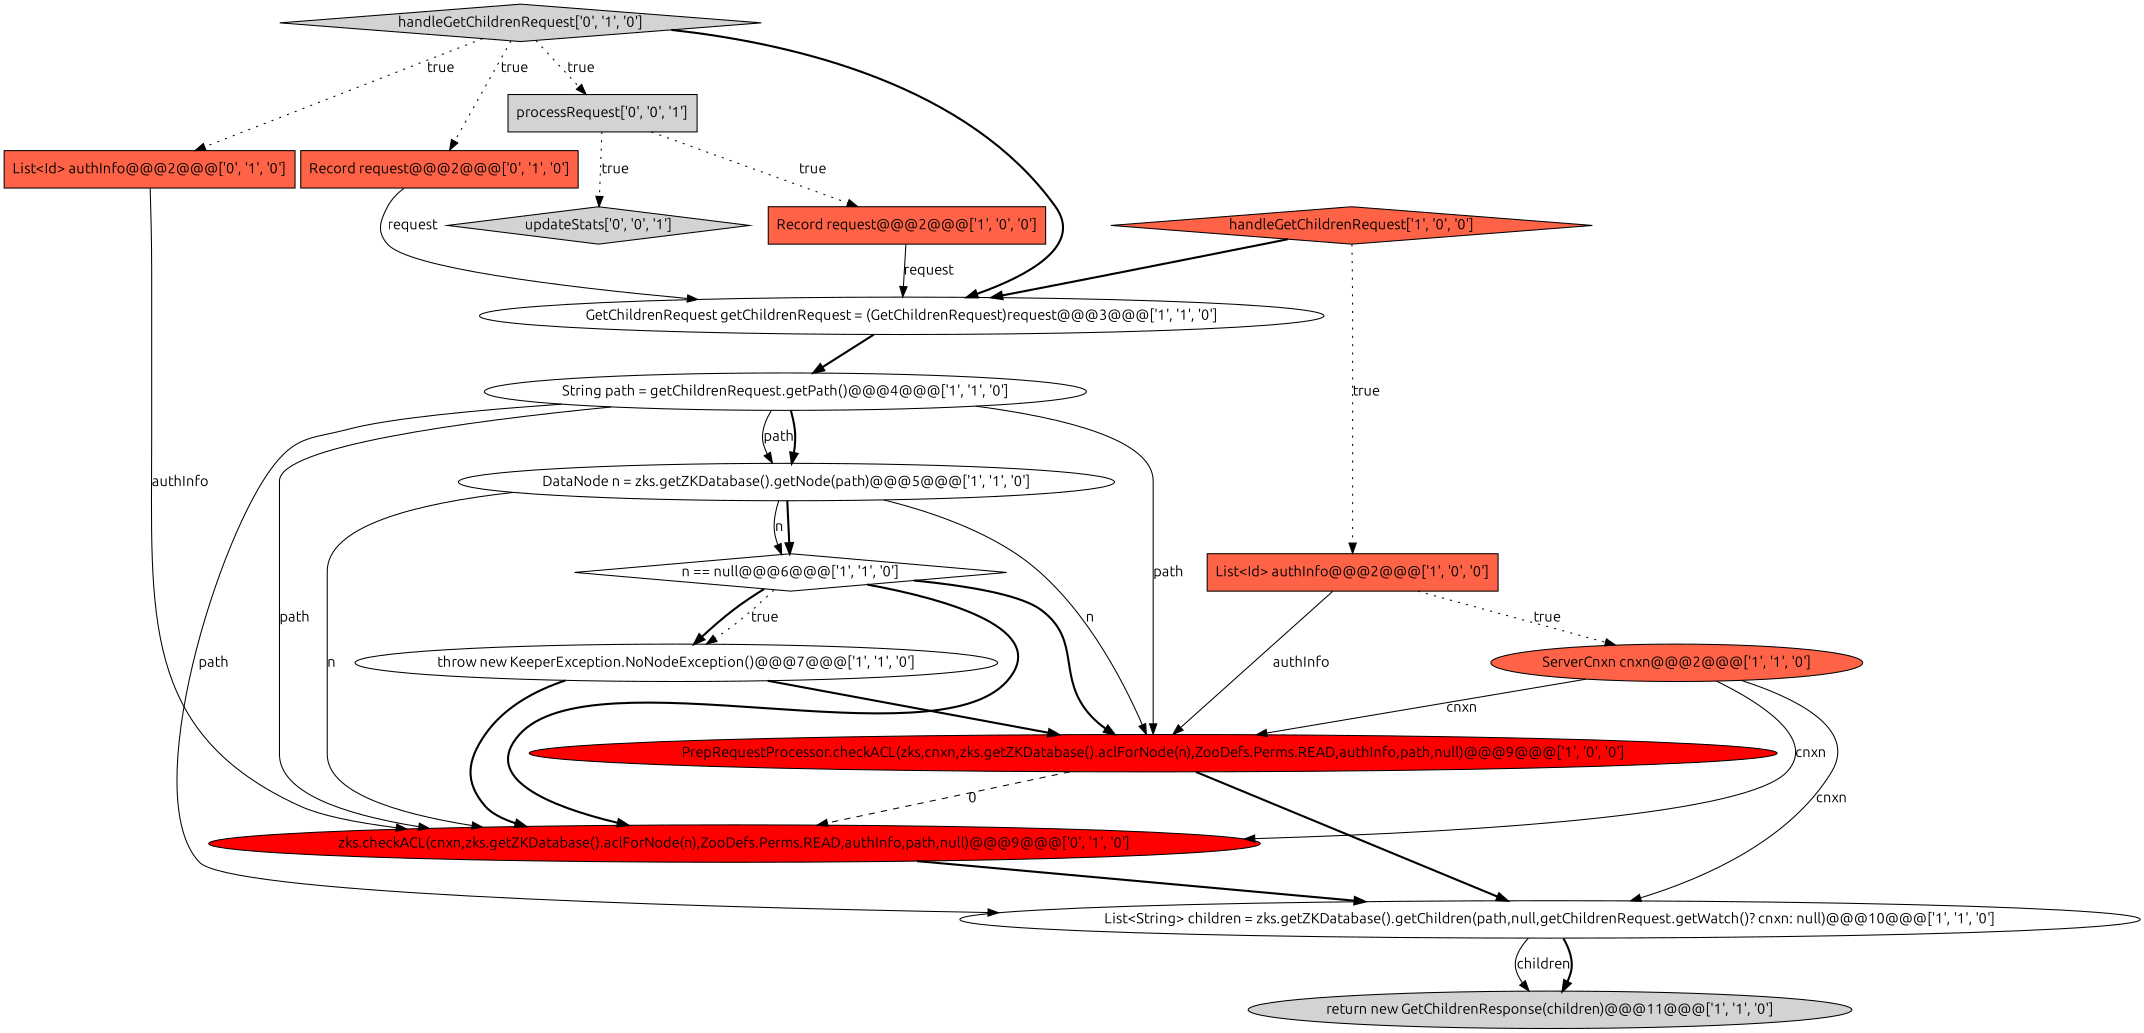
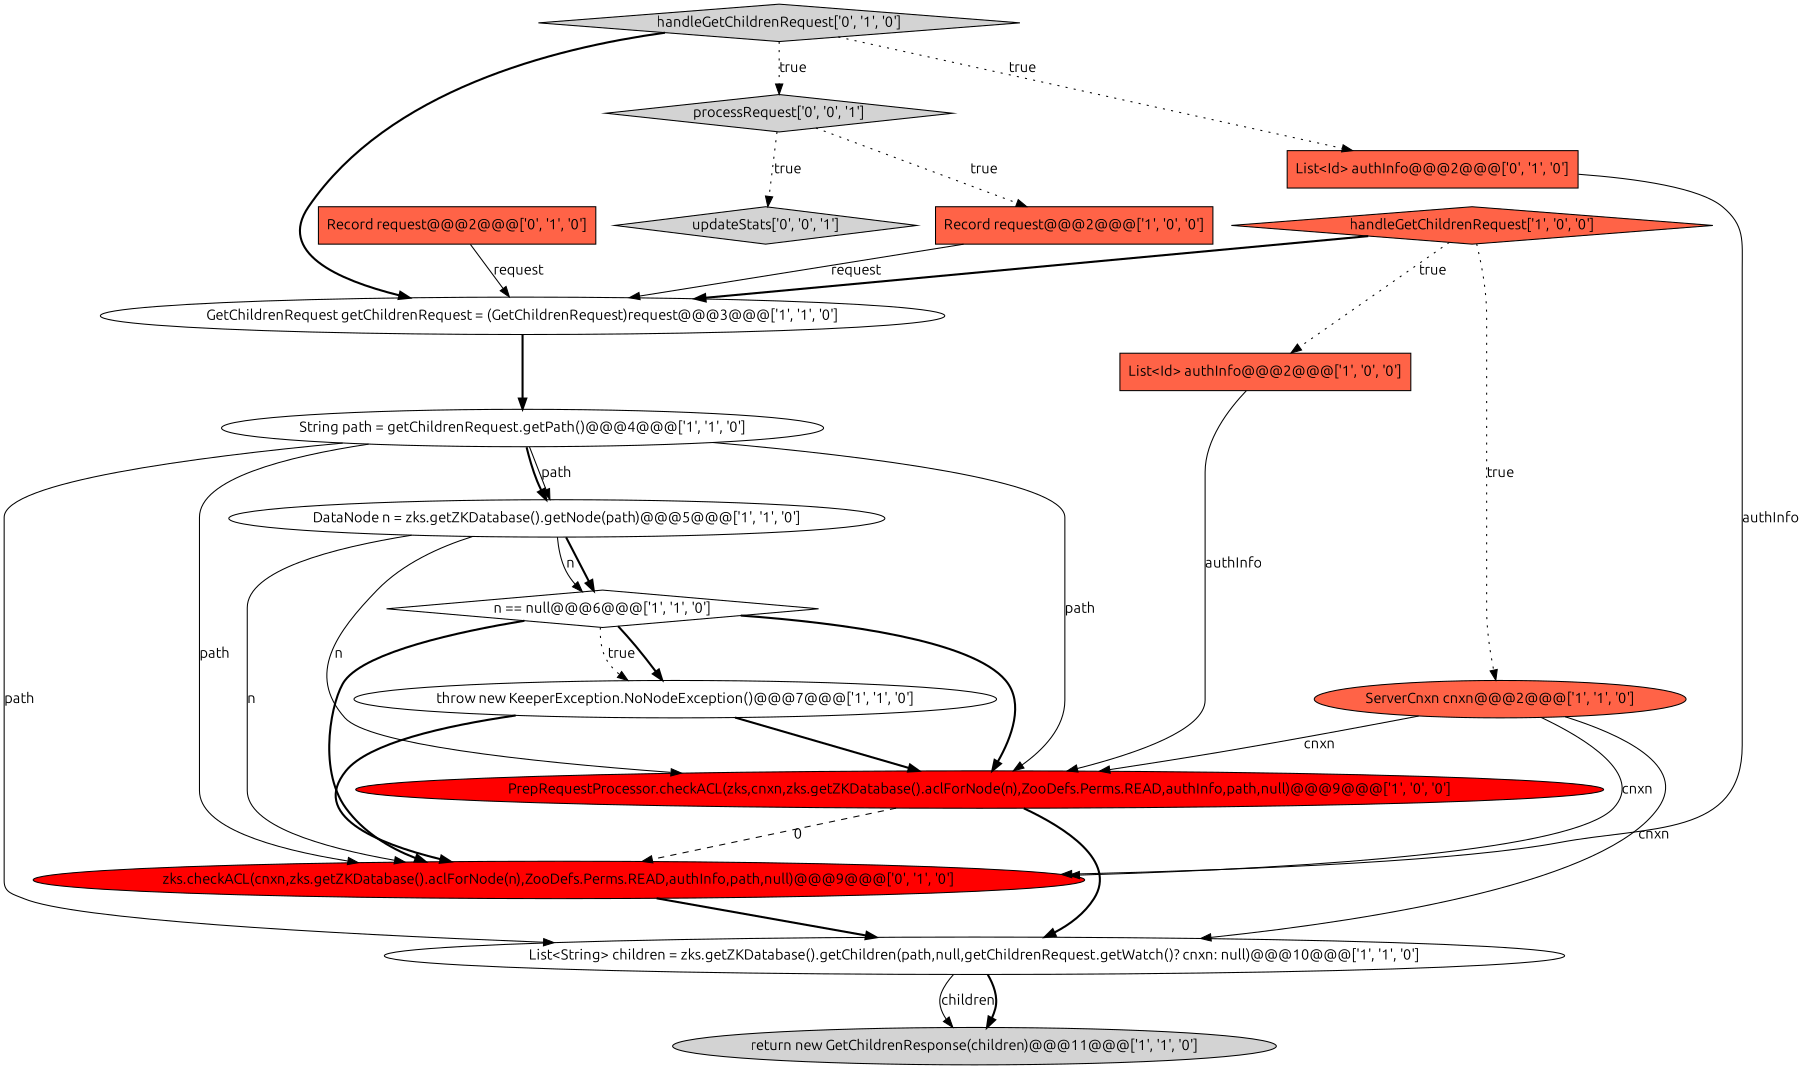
(483, 91) -> none
(603, 113) -> (779, 113)
(1512, 617) -> (1487, 457)
